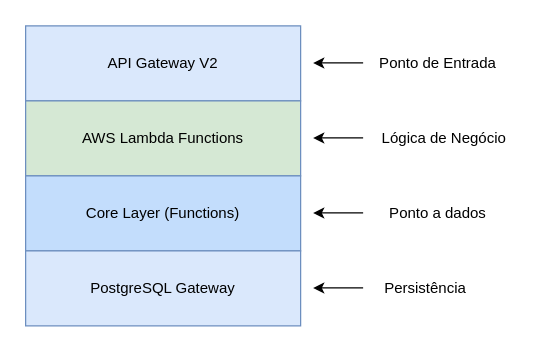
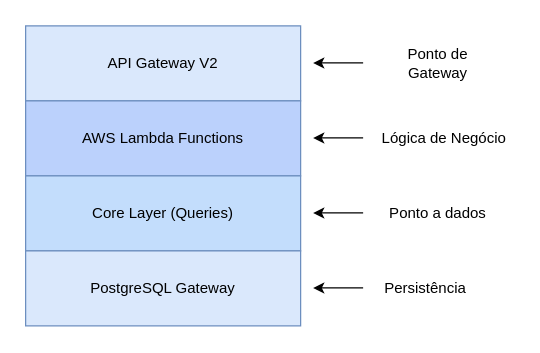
(438, 63) -> (438, 63)
(163, 138) -> (163, 138)
(163, 213) -> (163, 213)
